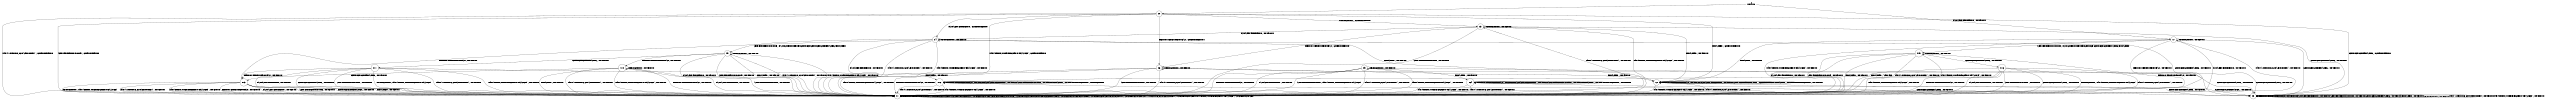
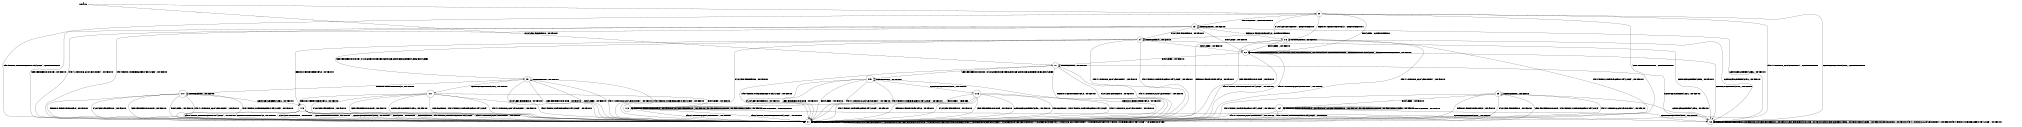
(1911, 41) -> (1151, 59)
